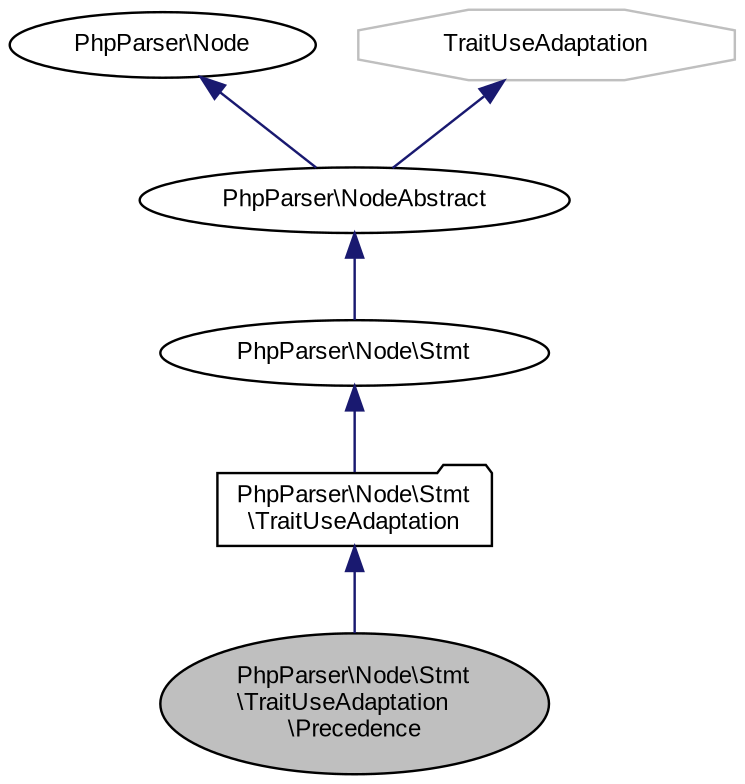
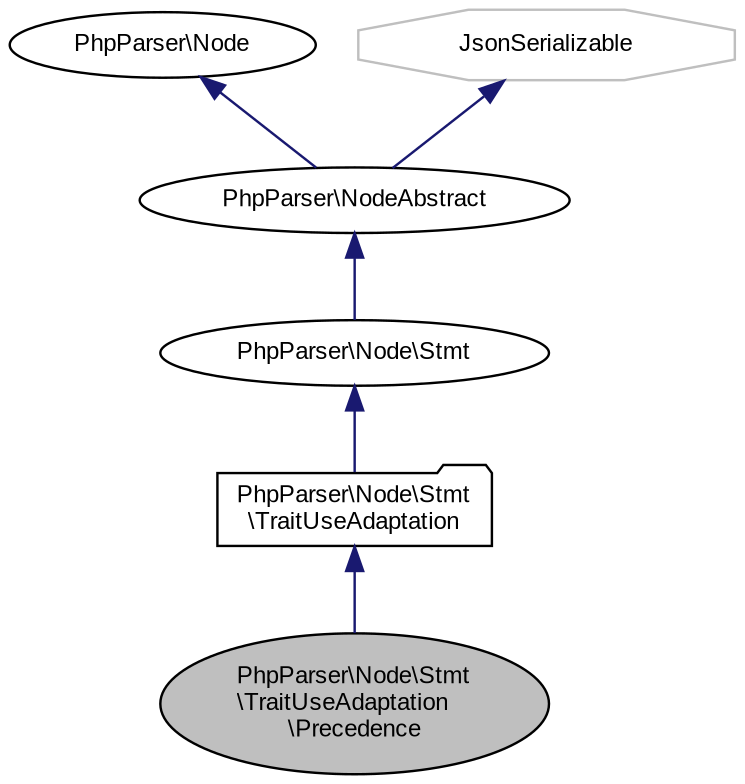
(547, 45) -> (547, 45)
